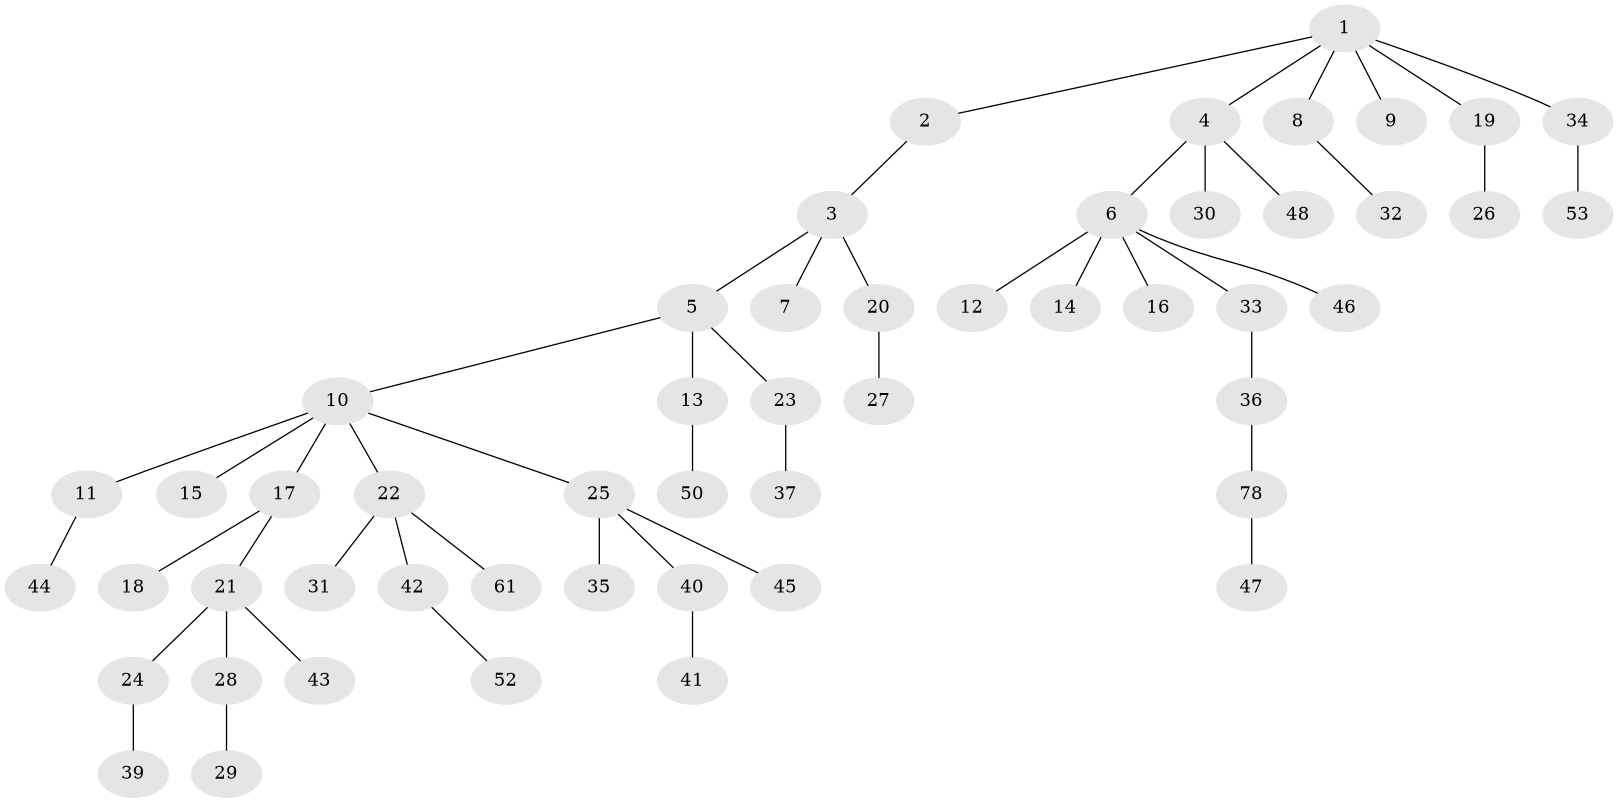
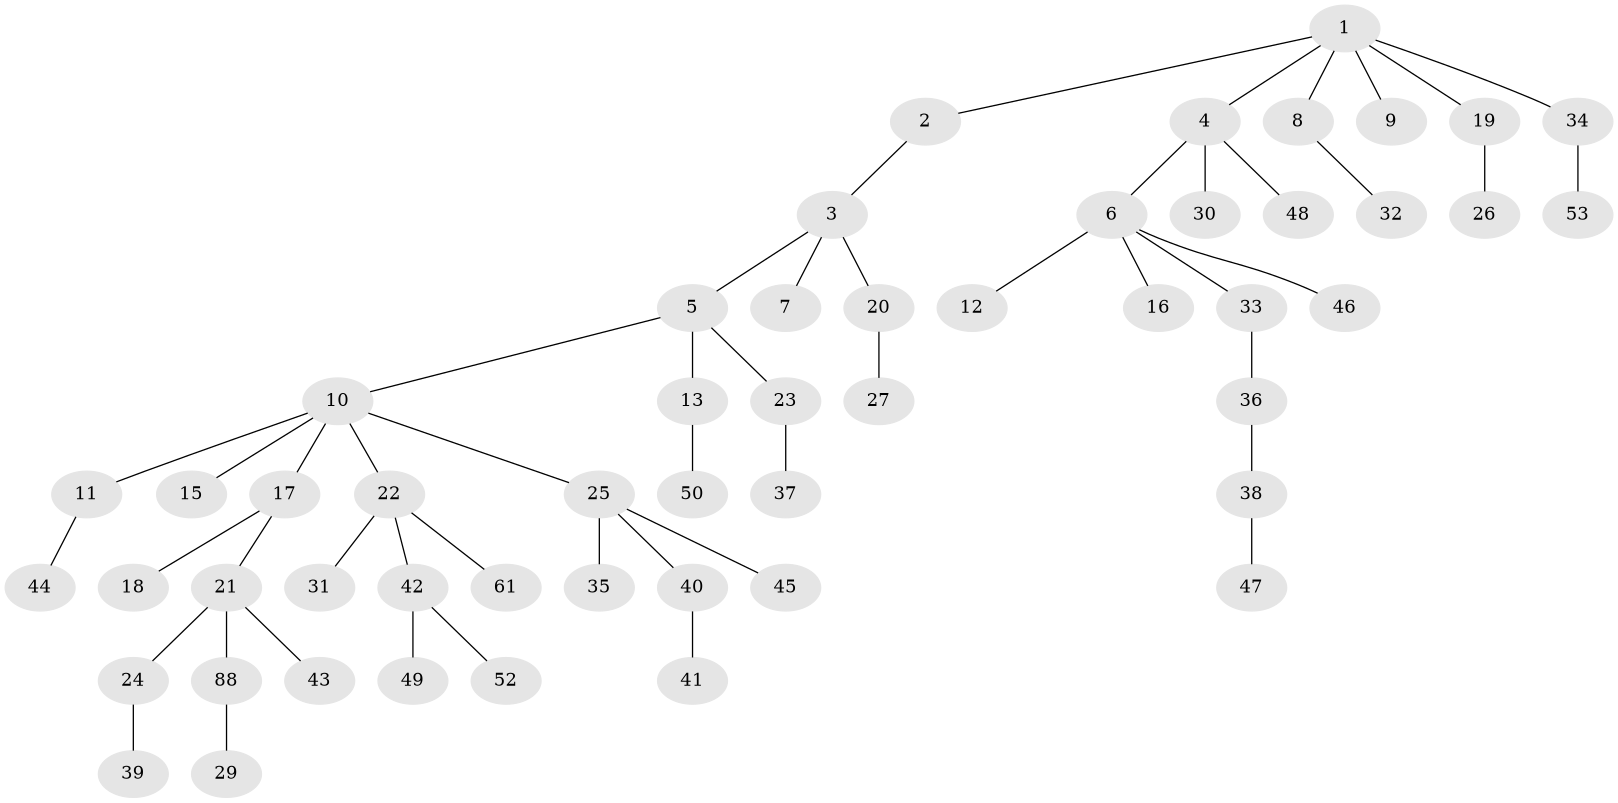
(1065, 308) -> none
(1252, 494) -> (1252, 494)
(227, 681) -> (227, 681)
none -> (413, 681)
